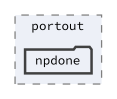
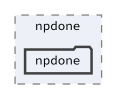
(58, 27) -> (58, 27)
